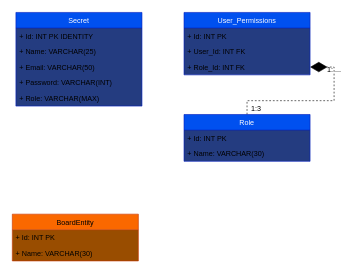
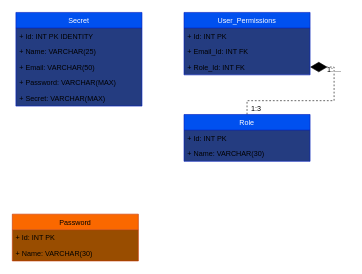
(218, 52) -> (218, 52)
(65, 83) -> (65, 83)
(56, 98) -> (61, 98)
(75, 222) -> (75, 222)
